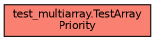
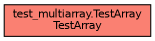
(77, 21) -> (77, 21)
